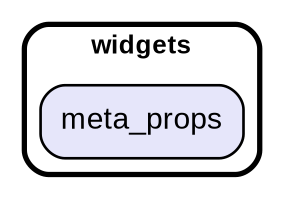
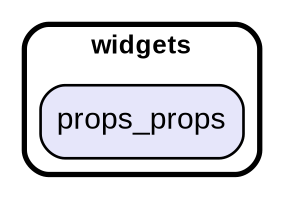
(142, 122) -> (142, 122)
